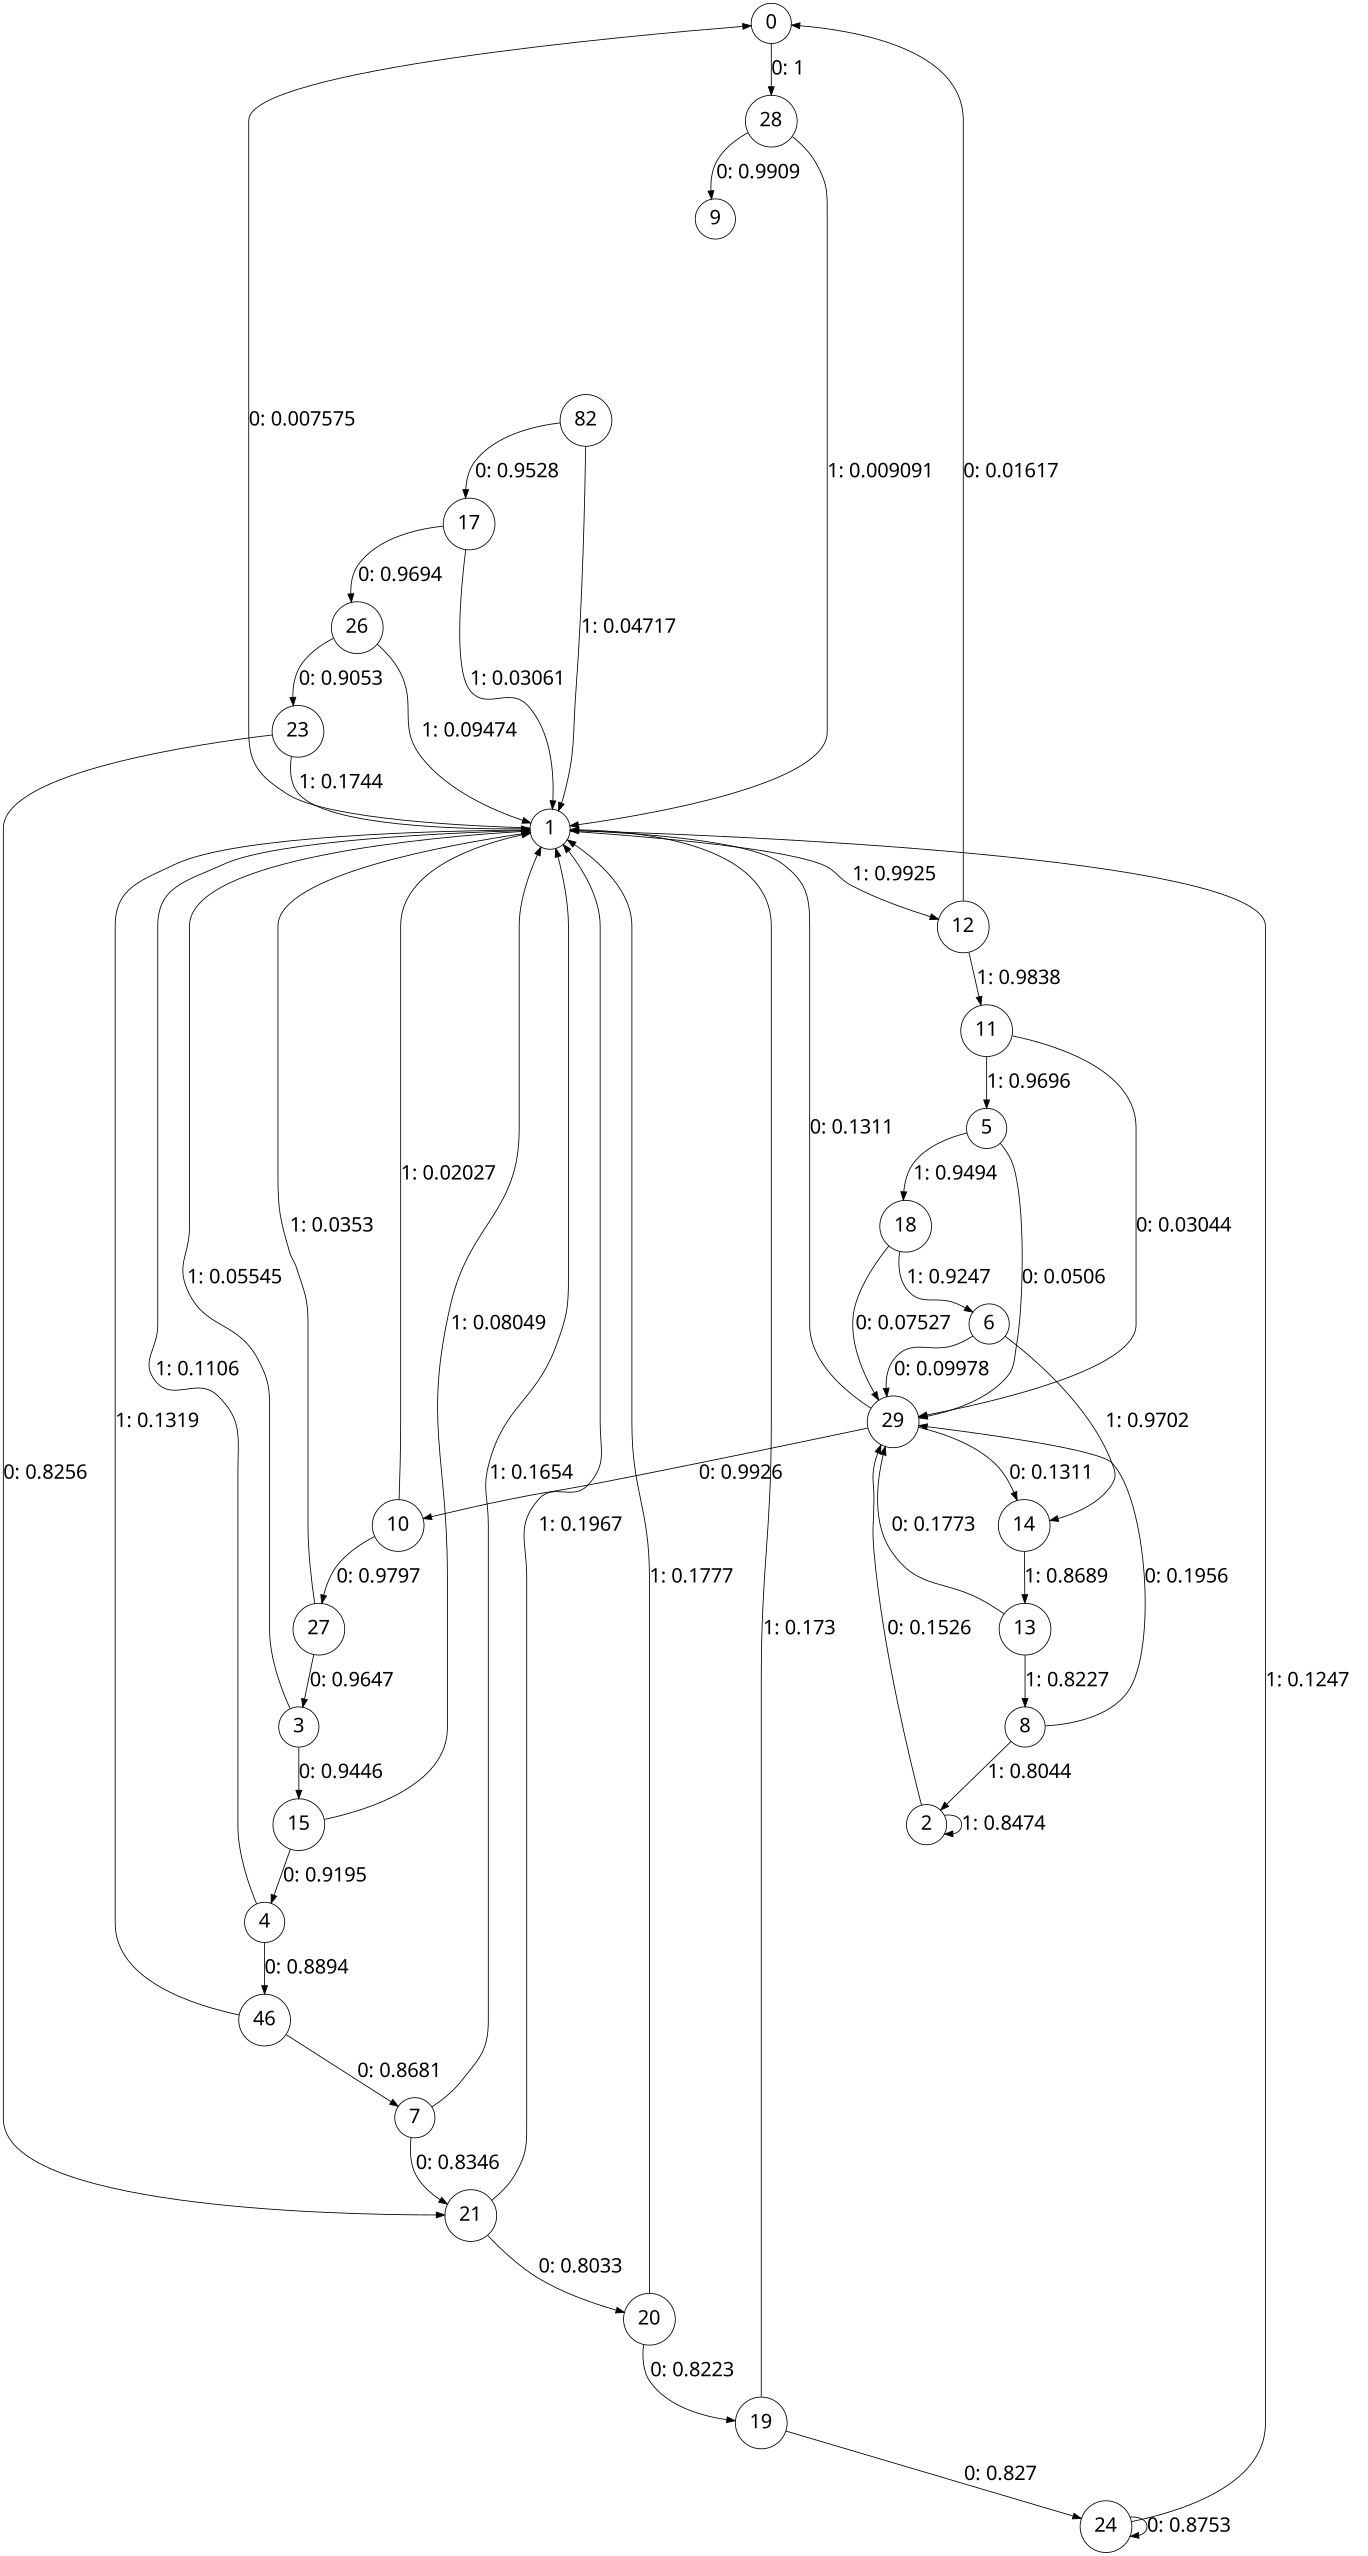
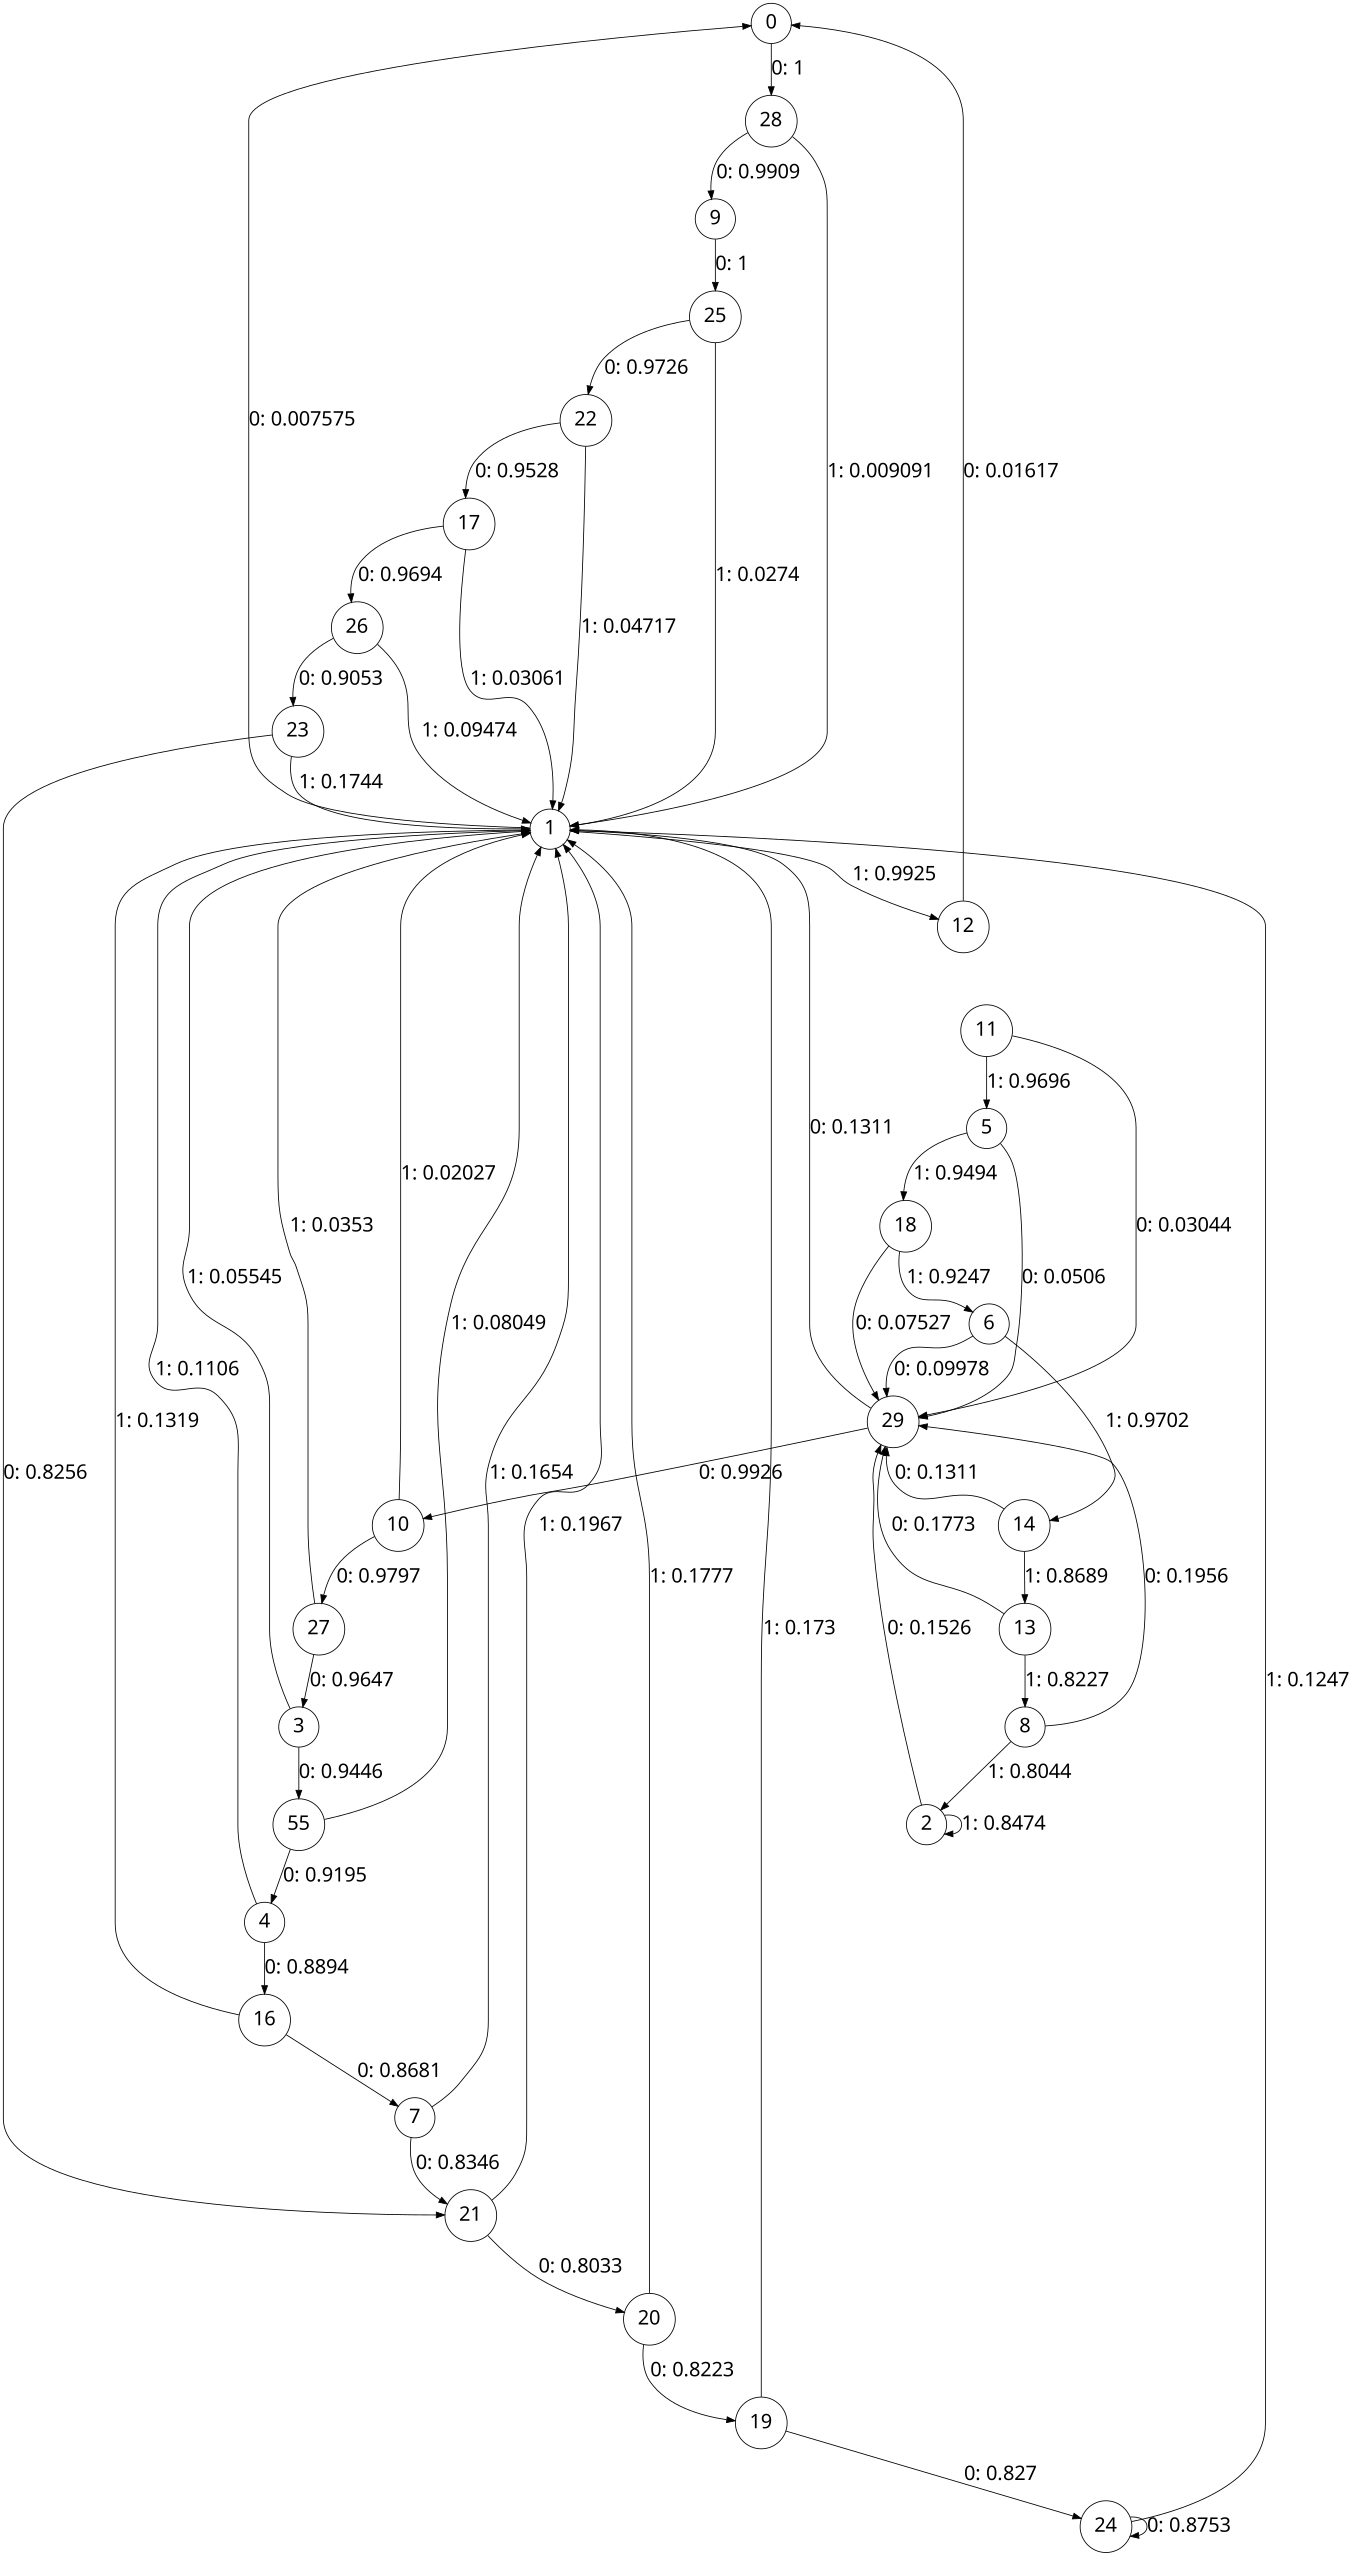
none -> (715, 317)
(586, 420) -> (586, 420)
(974, 975) -> none
(975, 1449) -> (933, 1498)
(299, 1825) -> (299, 1825)
(265, 2020) -> (265, 2020)
